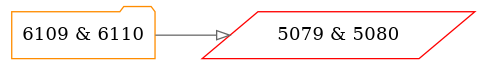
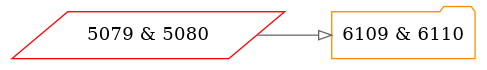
(186, 35) -> (288, 35)
